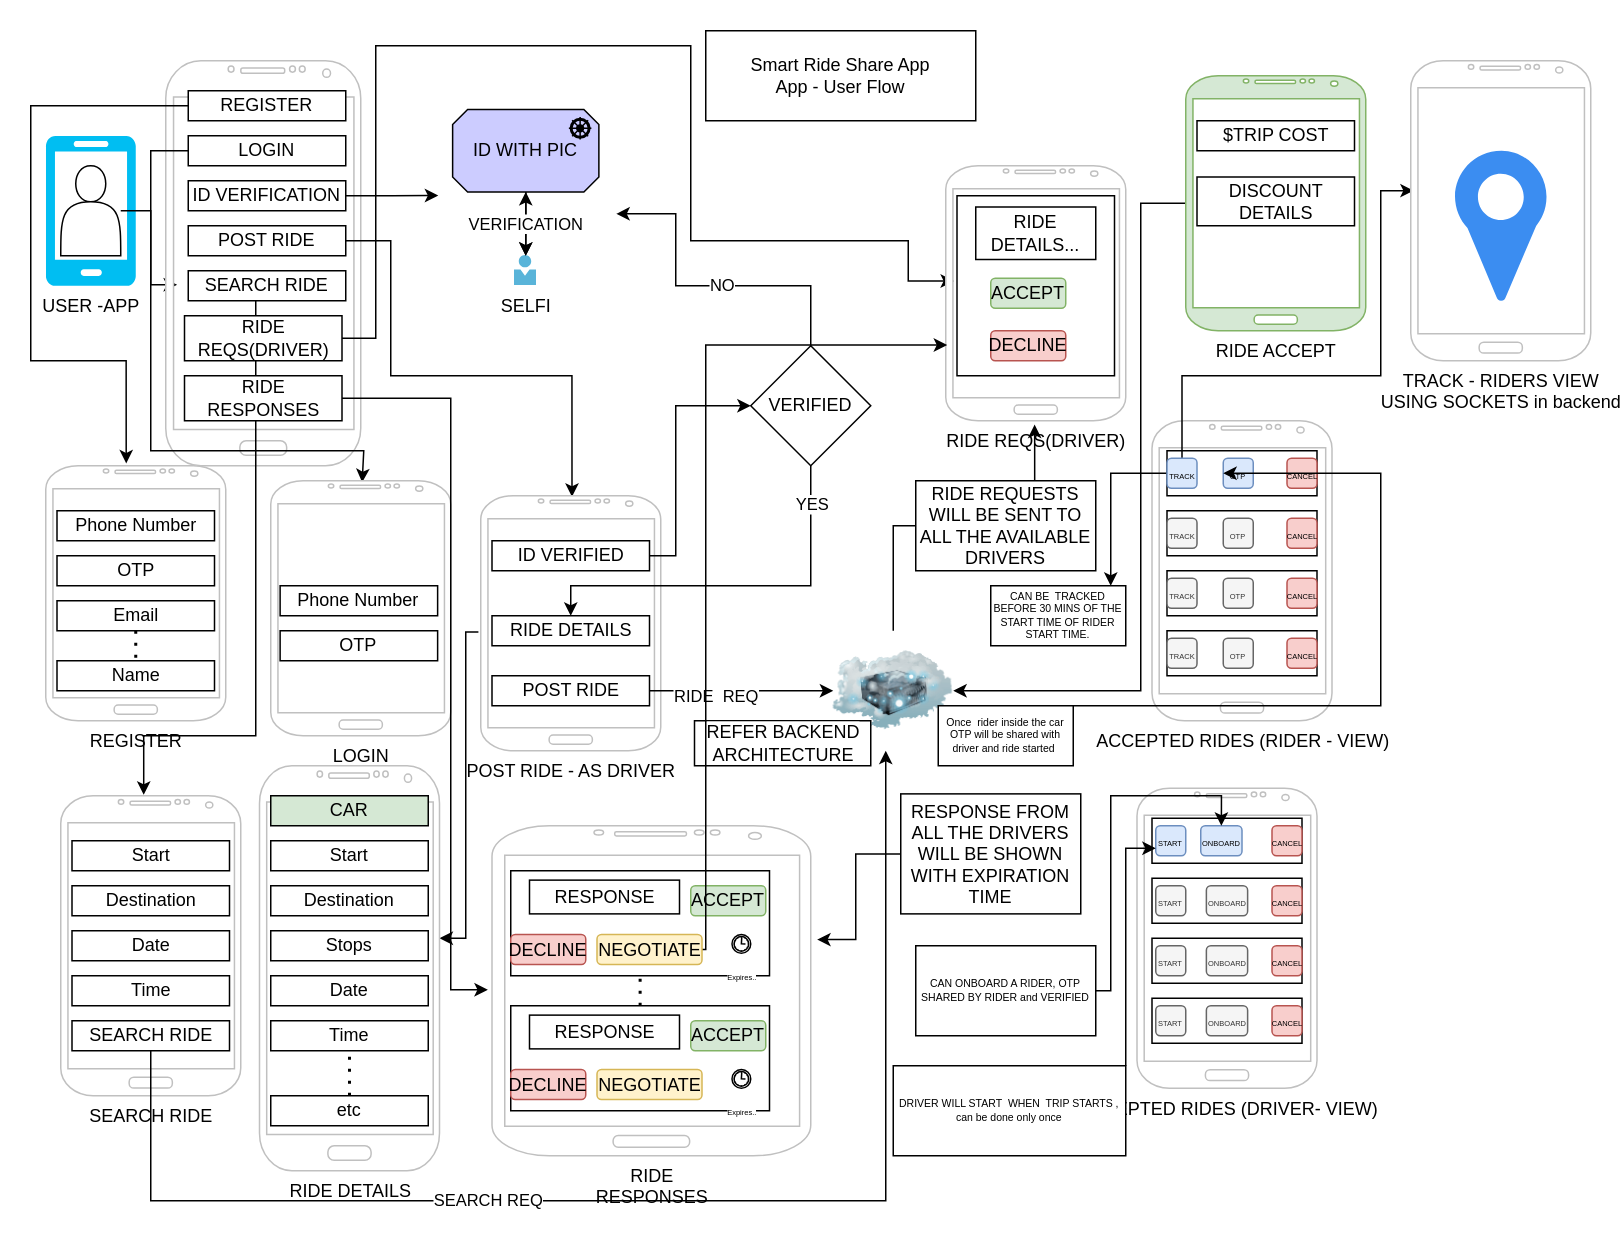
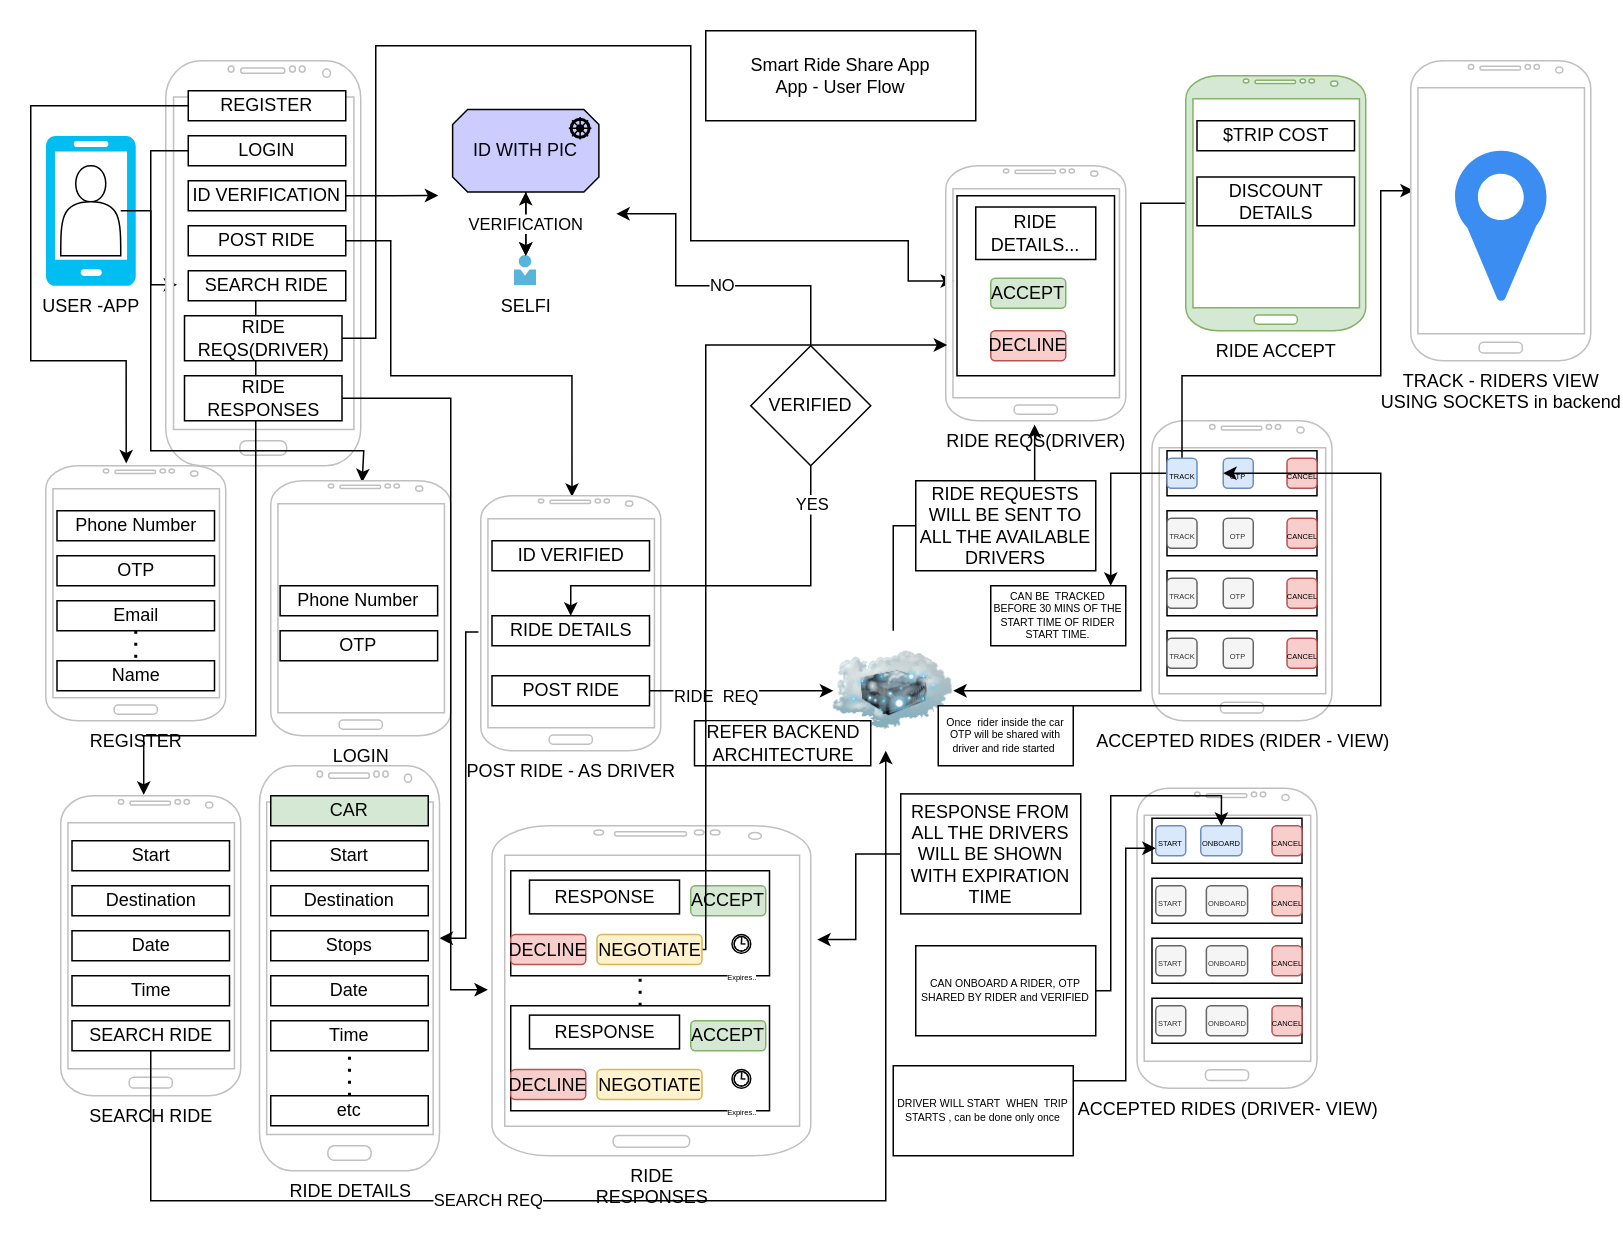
(676, 462) -> none
(1010, 1111) -> (983, 1111)
